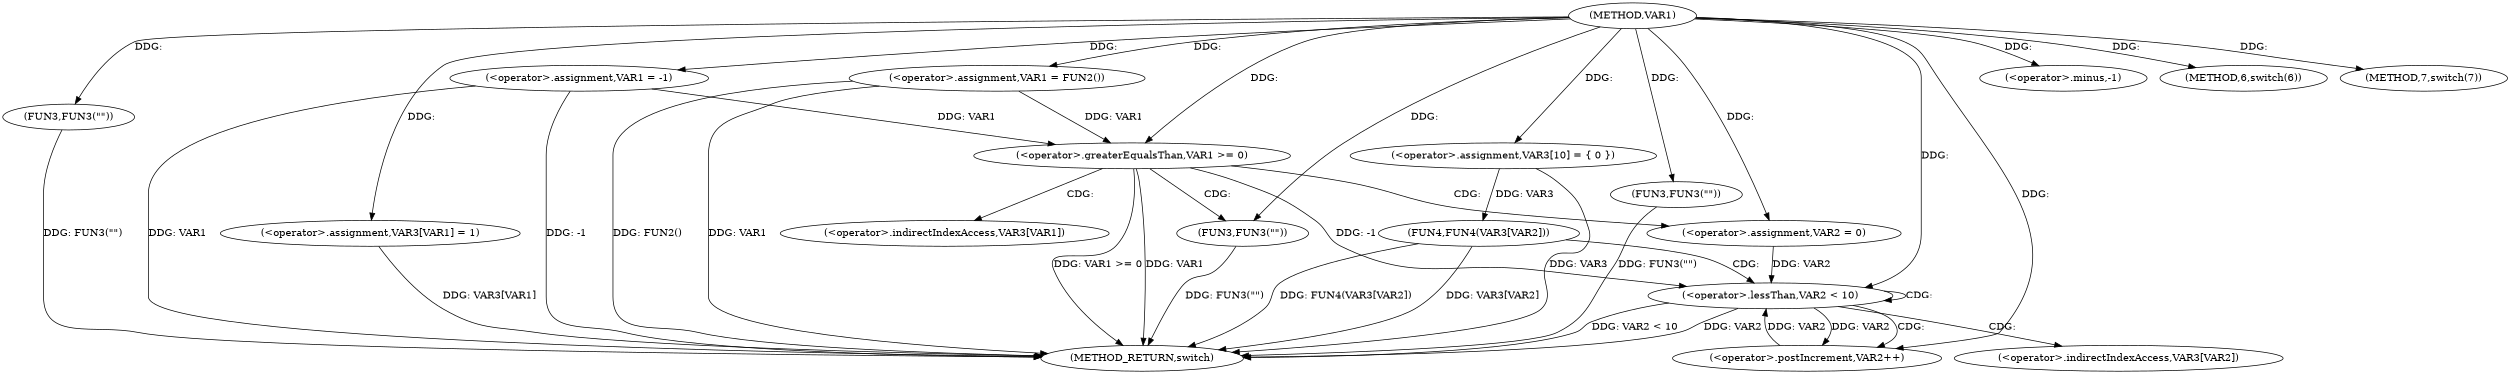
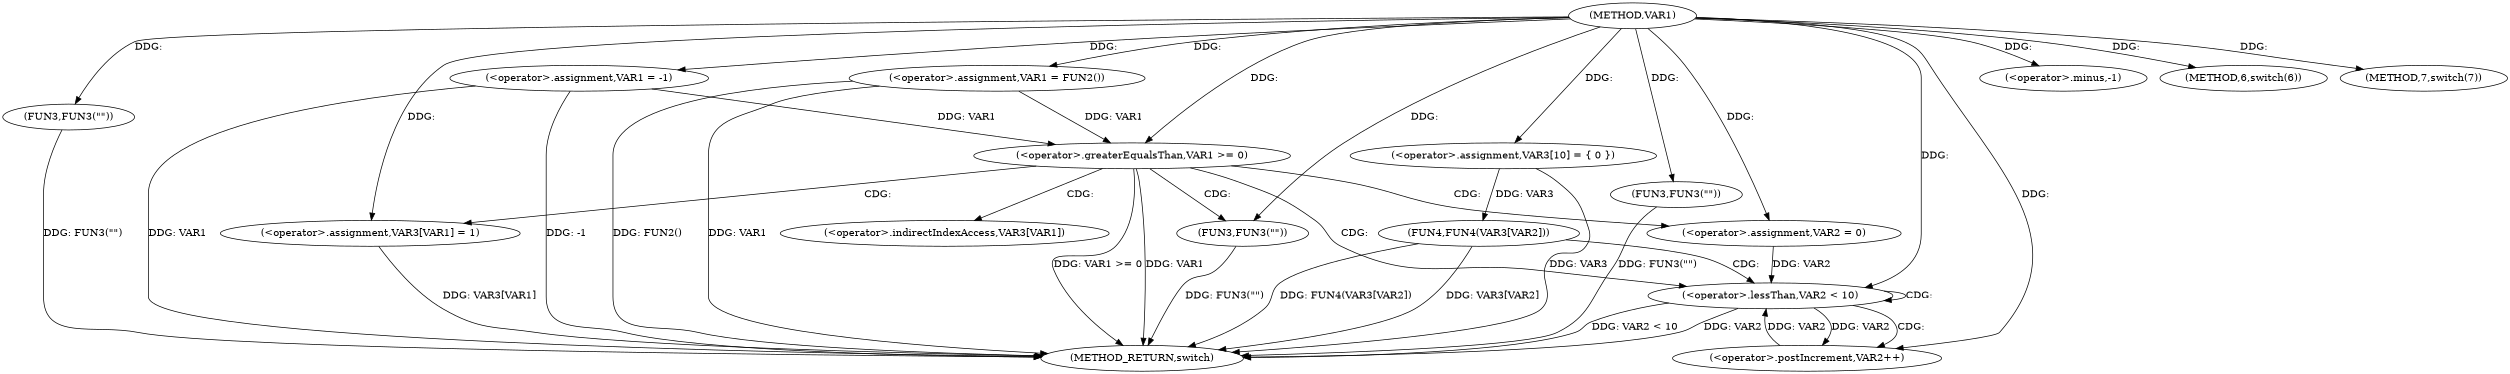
none -> (754, 194)
(1356, 233) -> (1356, 233)
(2119, 358) -> none
